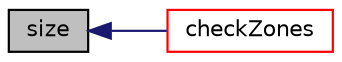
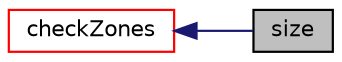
(139, 31) -> (225, 31)
